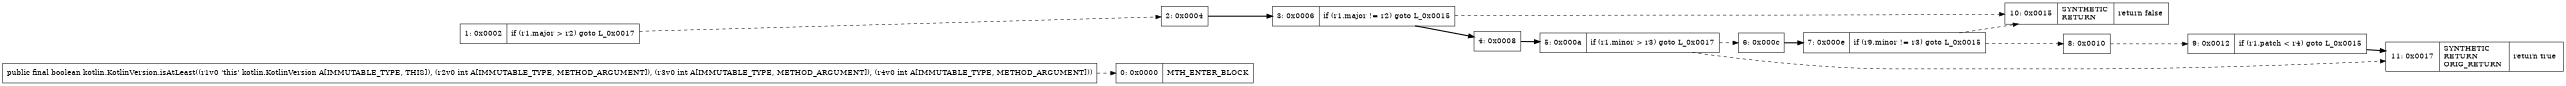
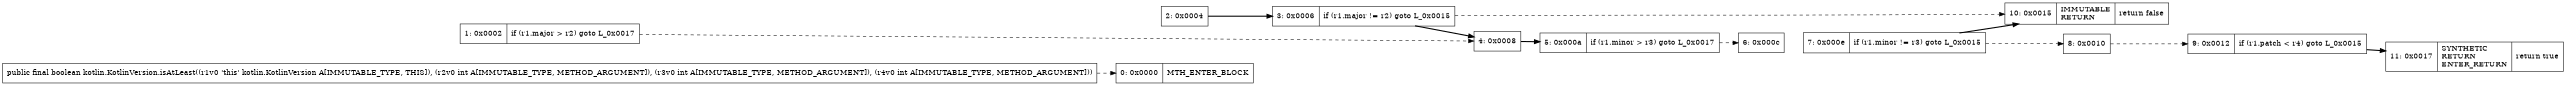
(2085, 9) -> (2086, 9)
(898, 24) -> (1054, 38)
(1986, 29) -> (1986, 29)
(1791, 43) -> none
(1918, 43) -> (1918, 43)
(2473, 64) -> (2475, 64)
(2036, 69) -> none
